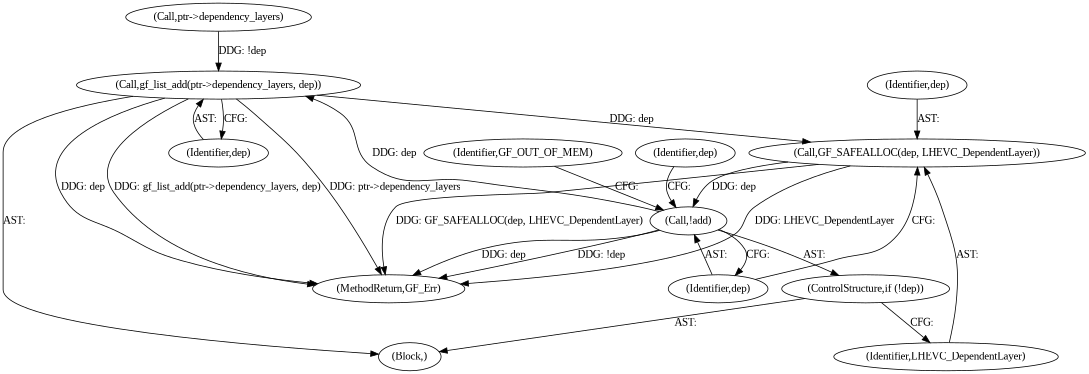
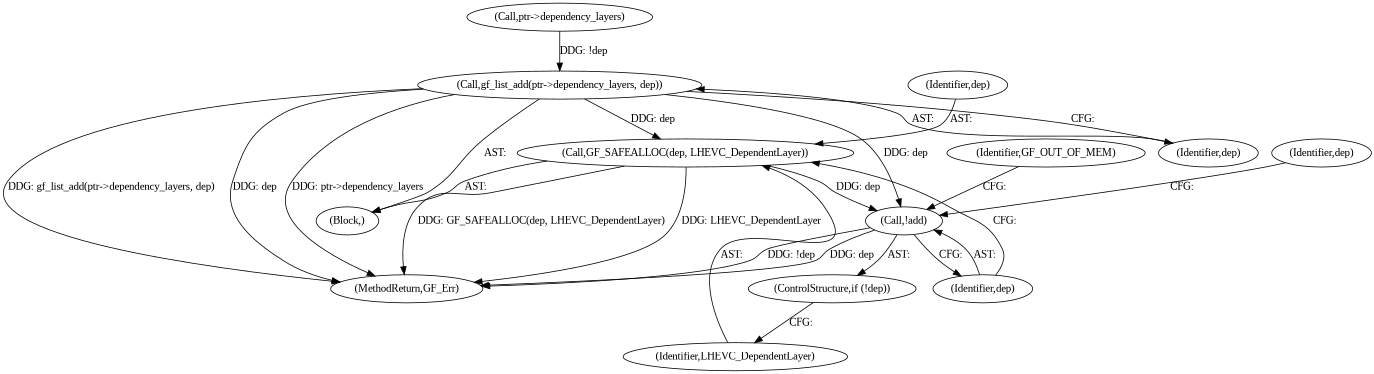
(468, 181) -> (800, 116)
(626, 325) -> (462, 182)
